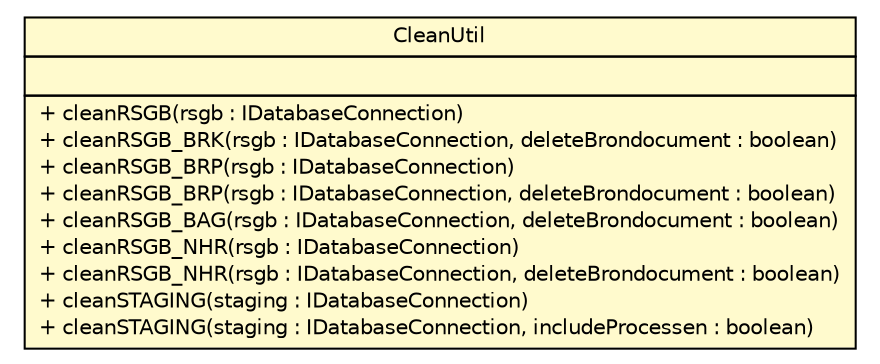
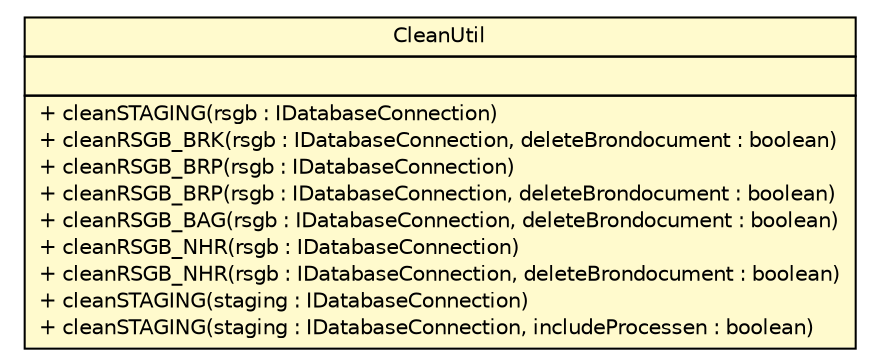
(252, 114) -> (268, 114)
